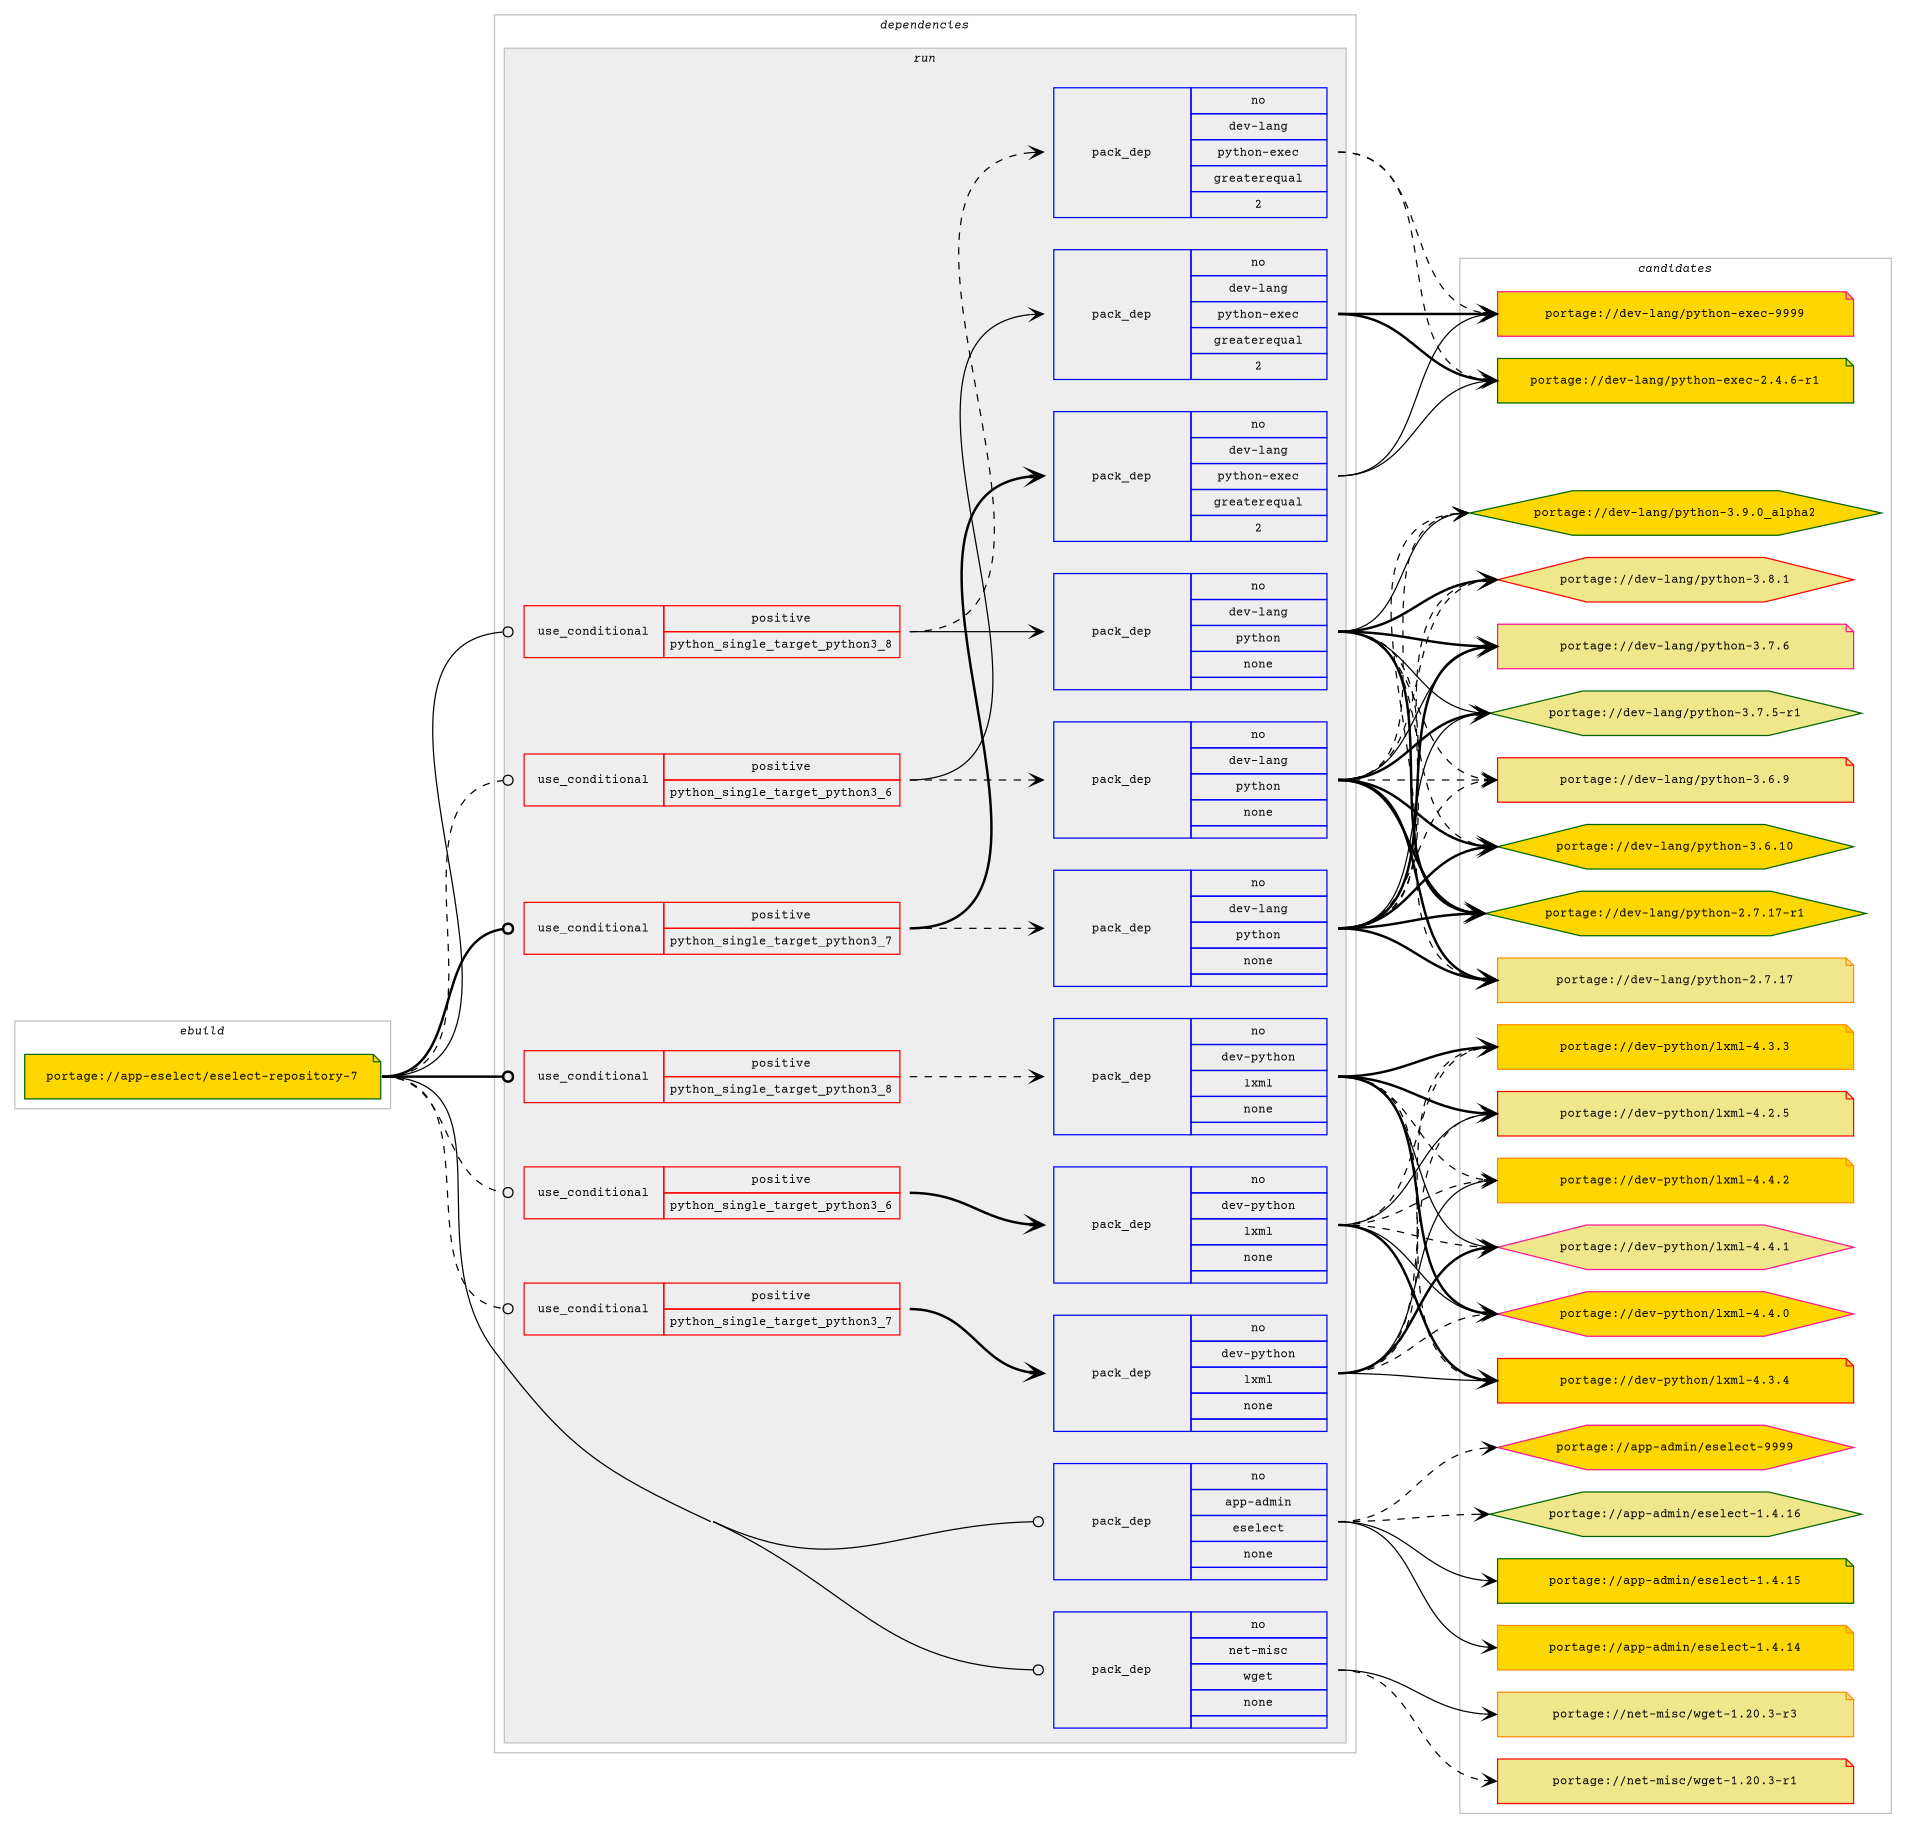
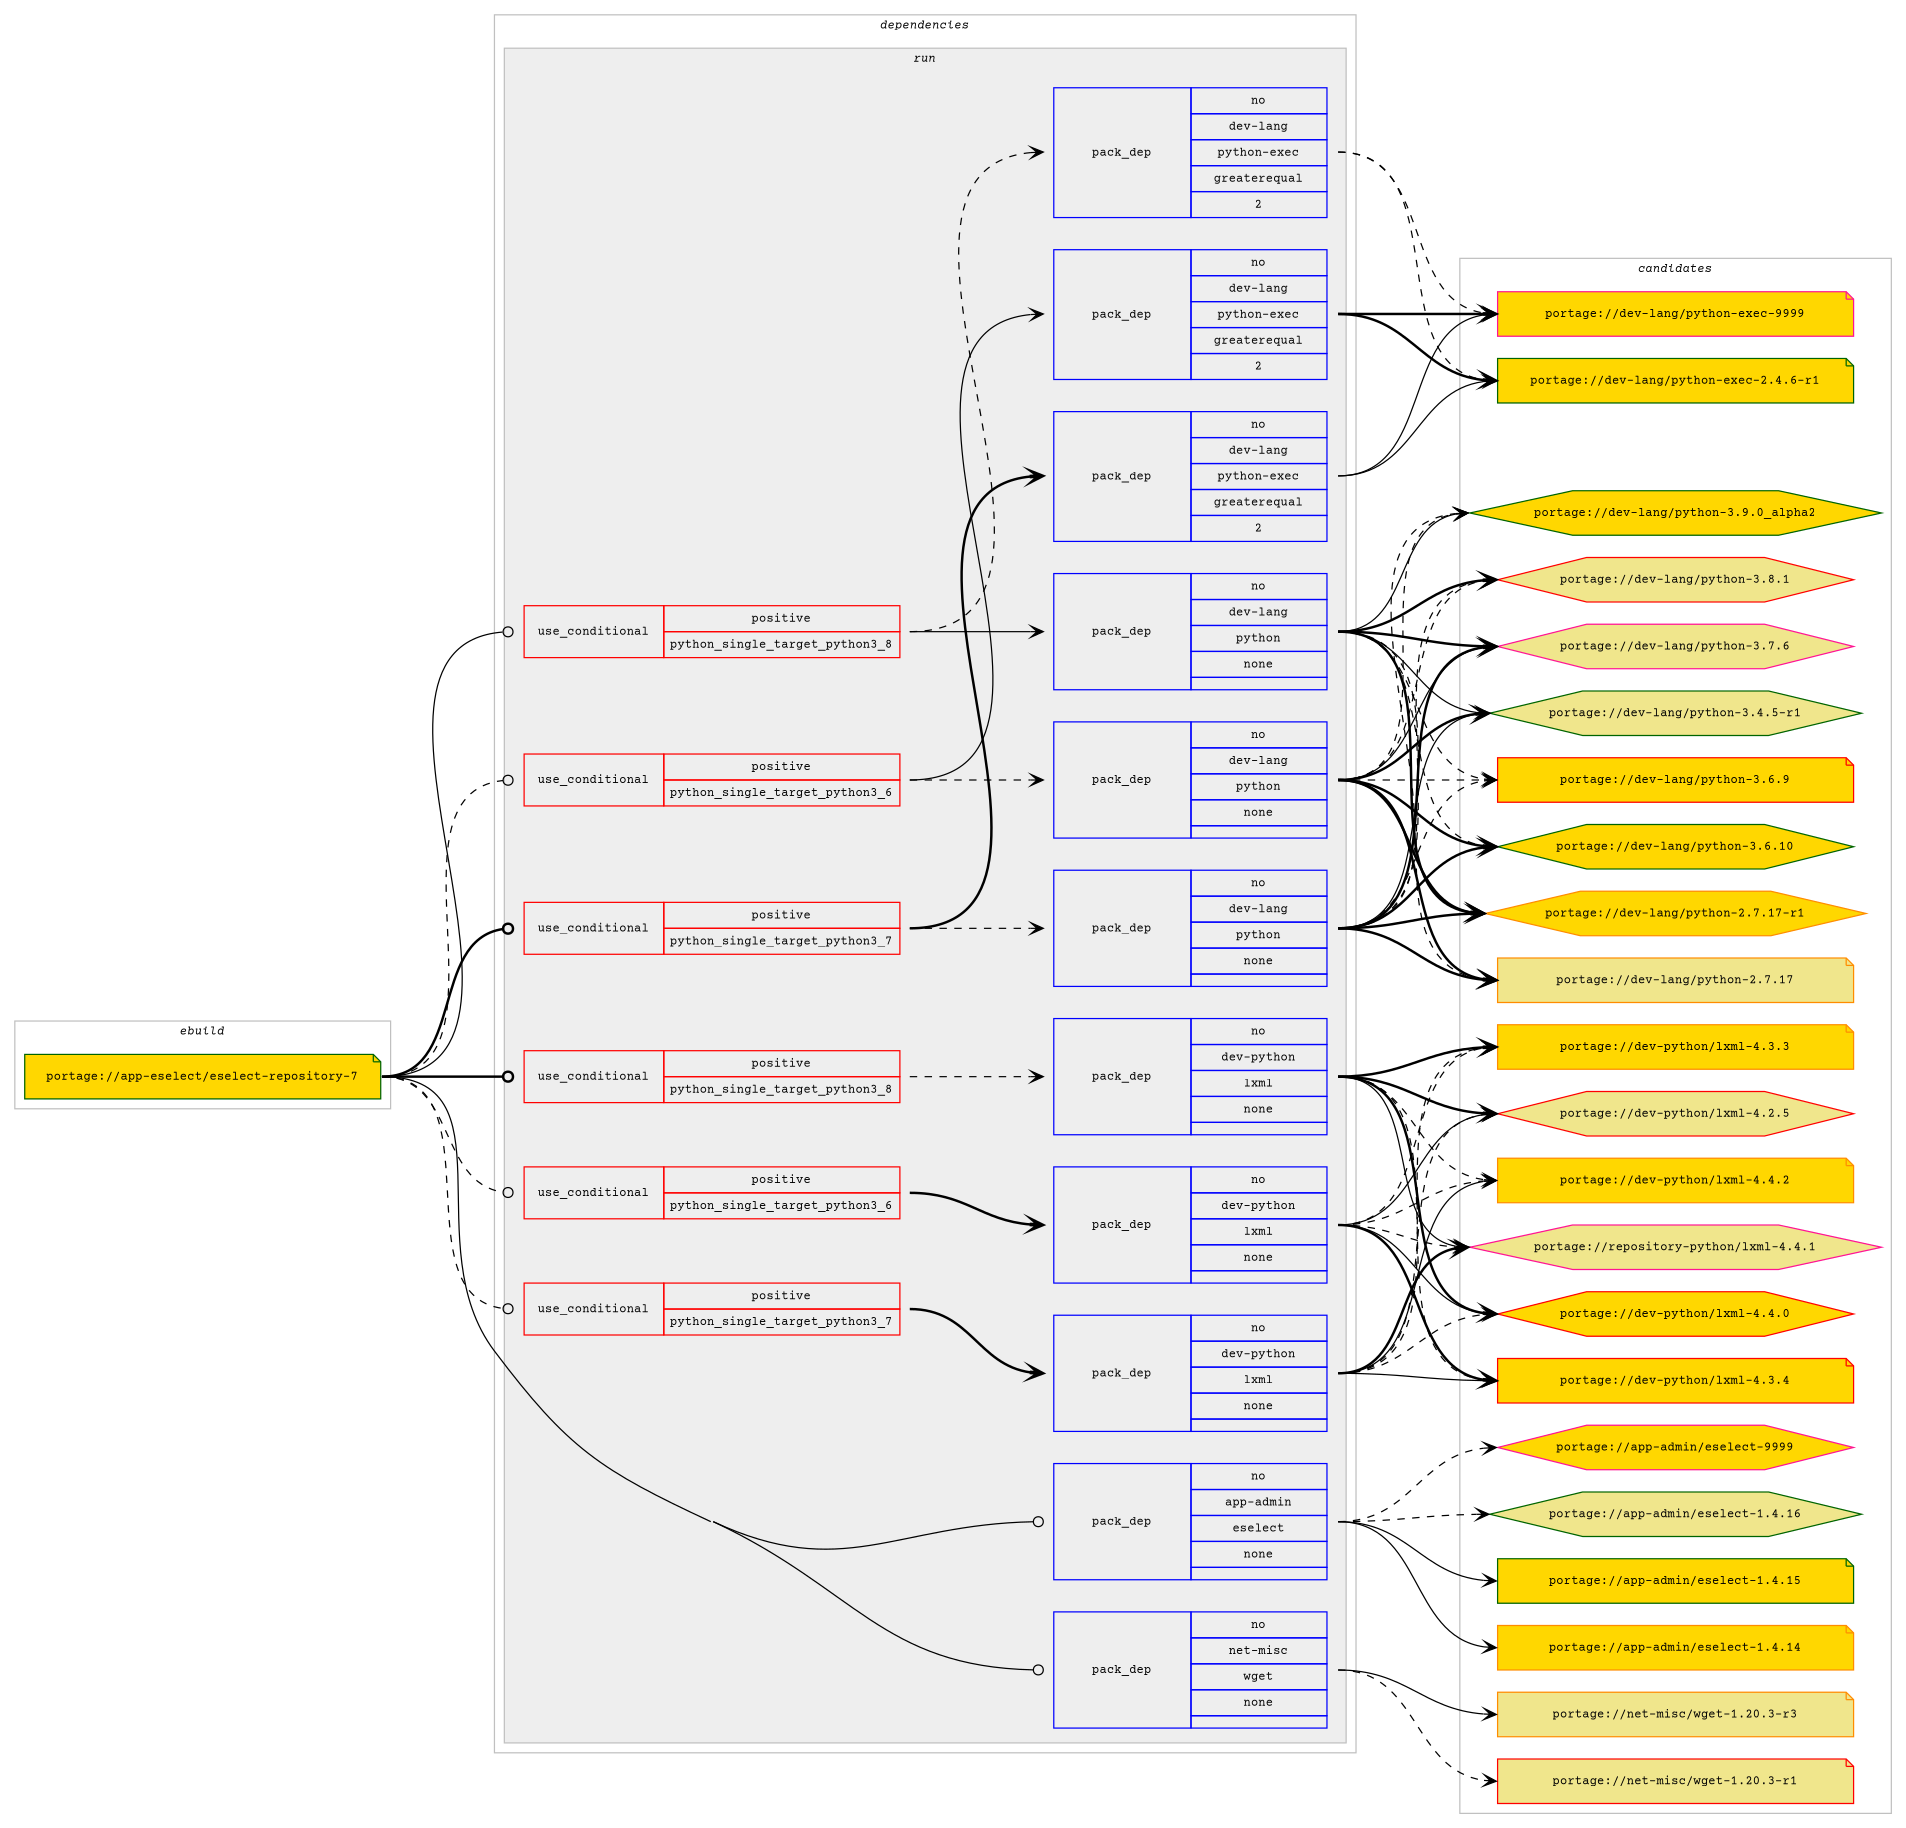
(1676, 646) -> (1676, 646)
(1676, 713) -> (1676, 713)
(1676, 780) -> (1676, 780)
(1676, 913) -> (1676, 913)
(1676, 1114) -> (1676, 1114)
(1676, 1247) -> (1676, 1247)
(1676, 1314) -> (1676, 1314)
